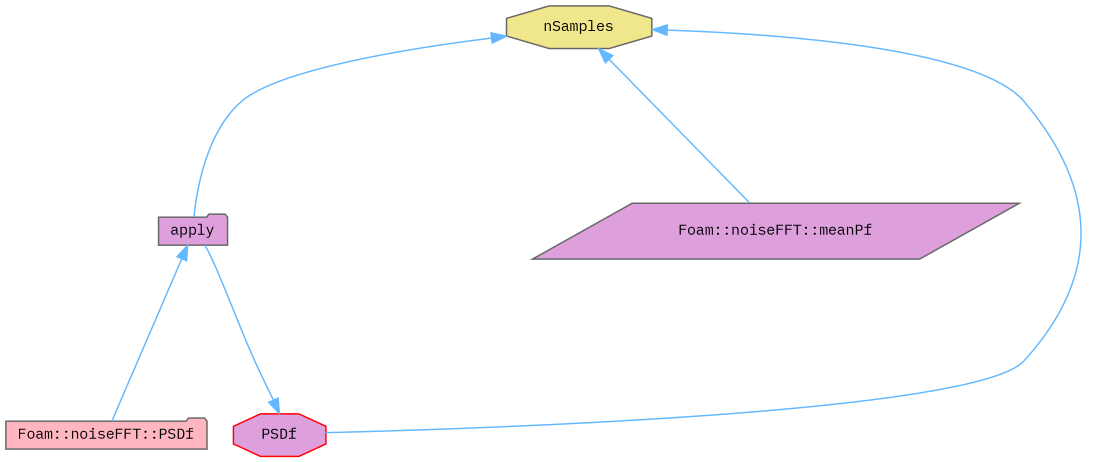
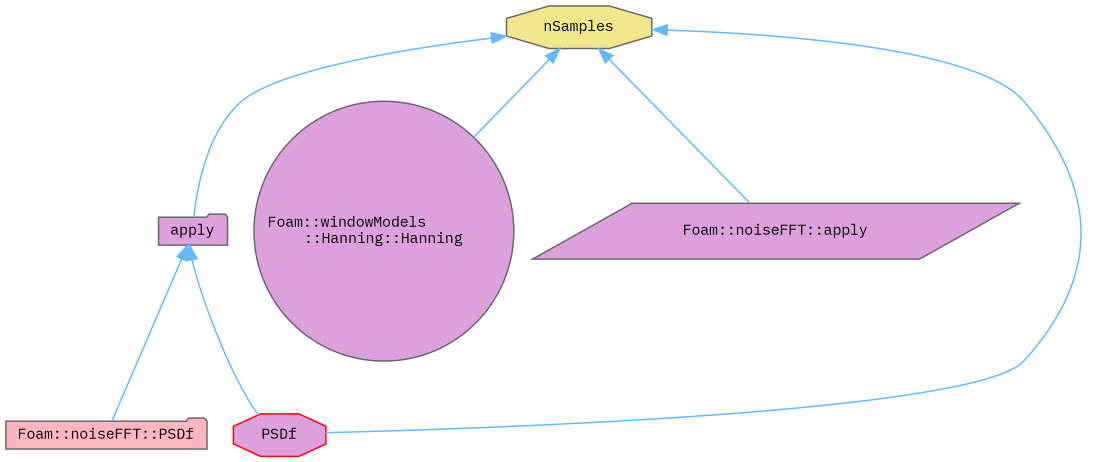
none -> (384, 231)
(776, 231) -> (776, 231)
(239, 323) -> (219, 340)
